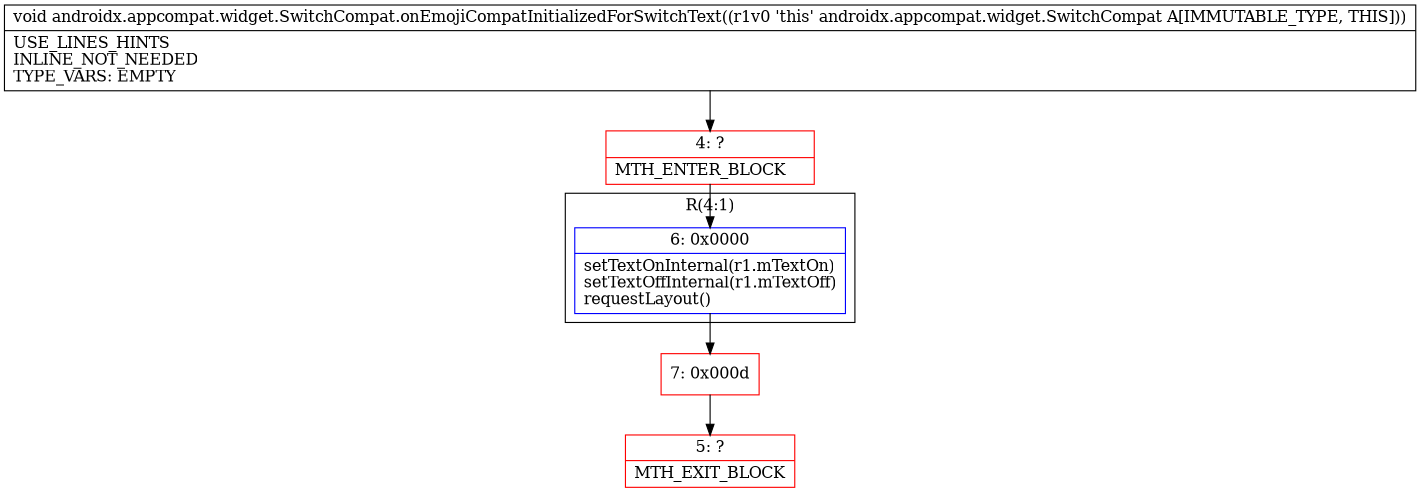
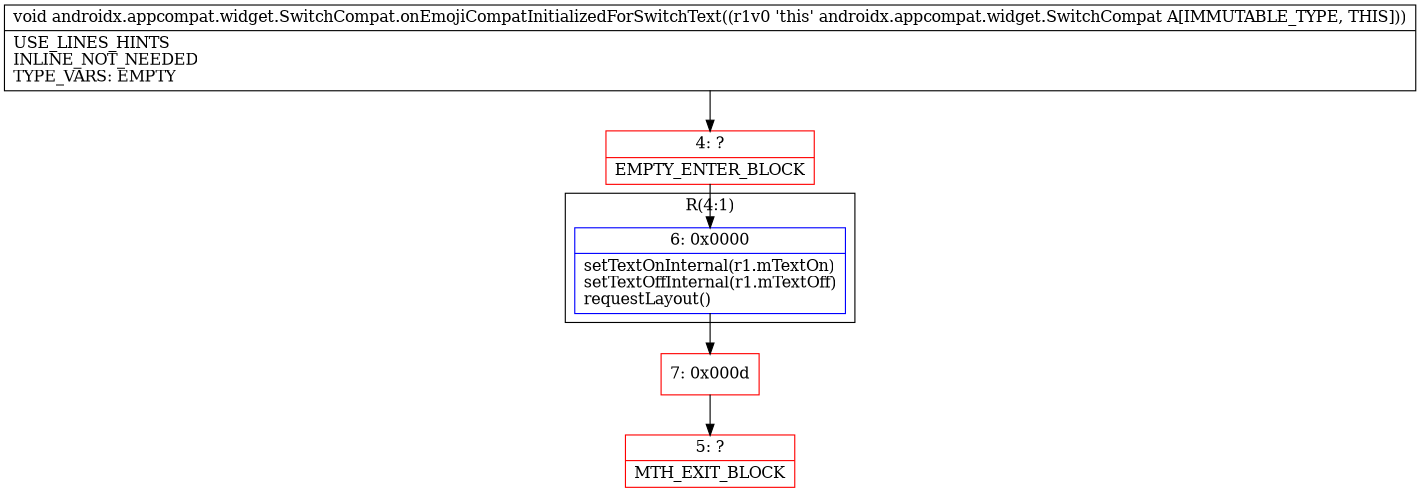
(701, 170) -> (710, 170)
